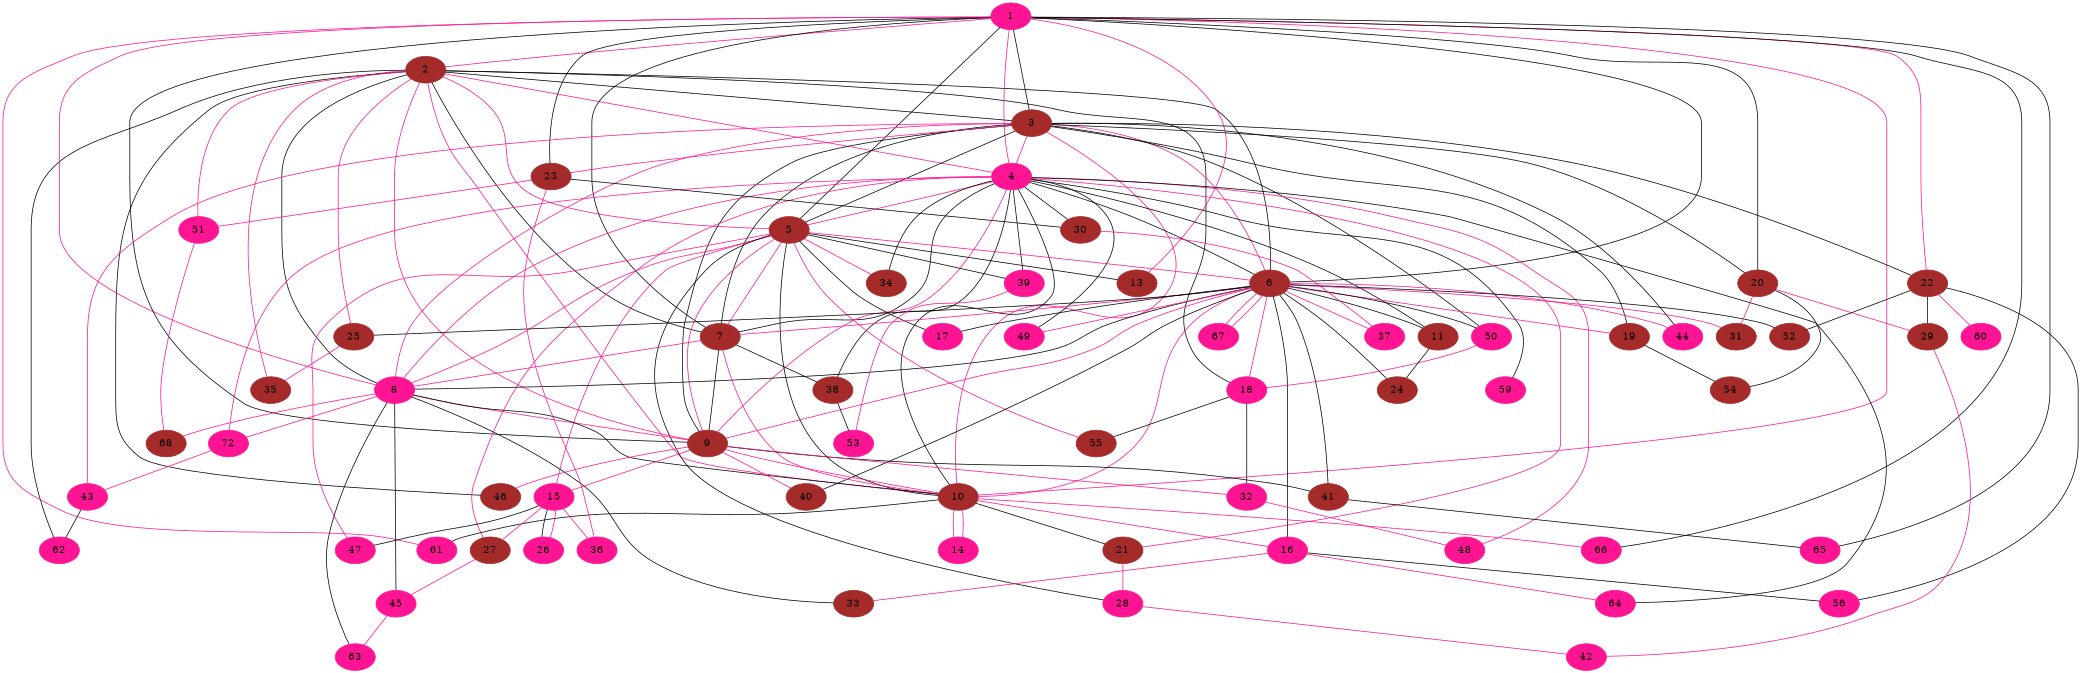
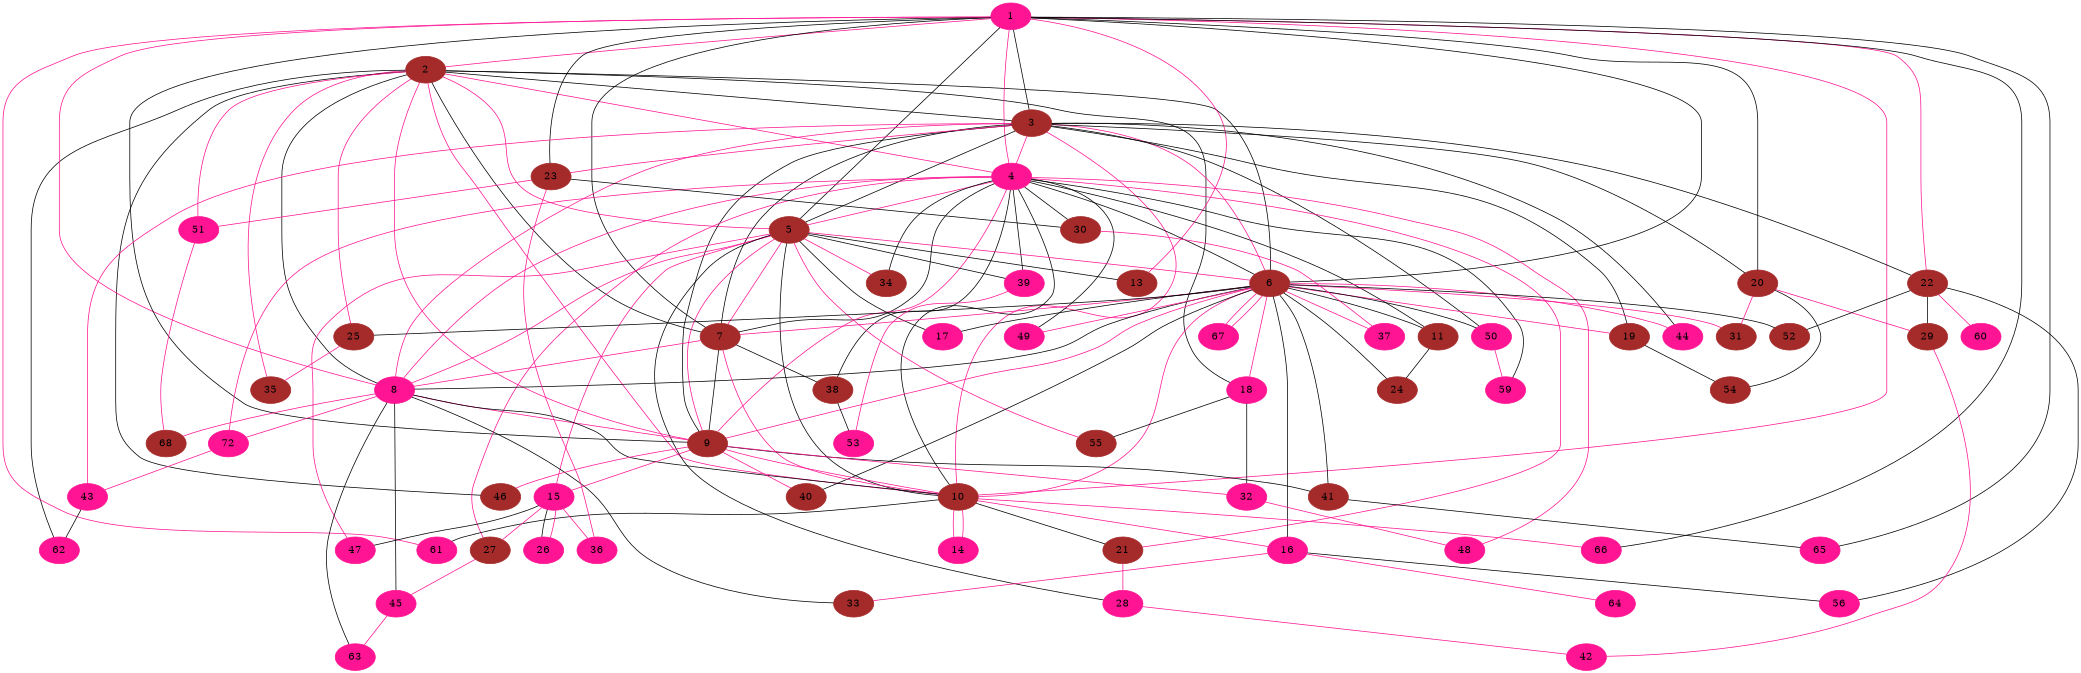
(1666, 278) -> none
(1373, 372) -> (1499, 363)
